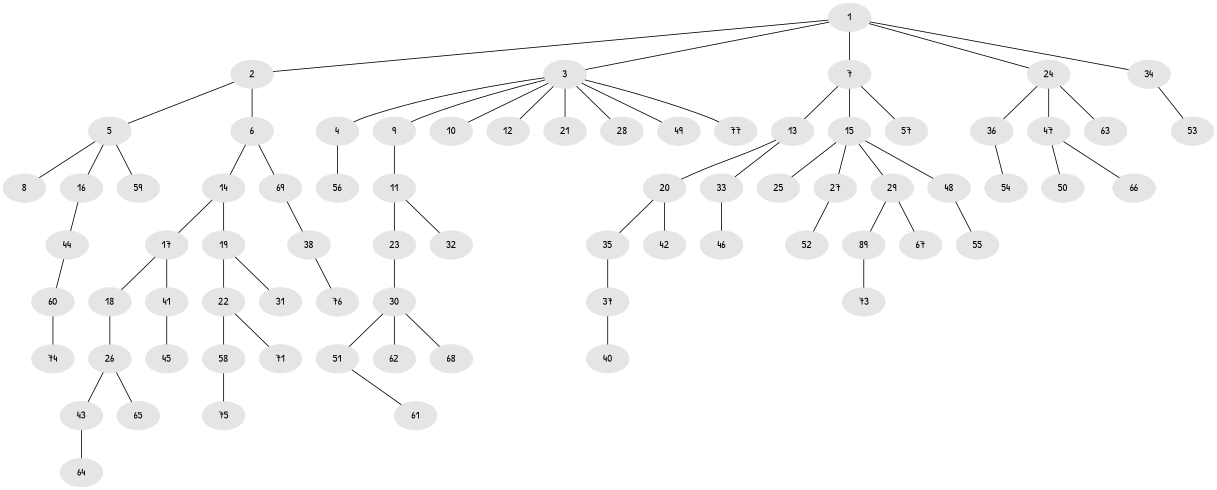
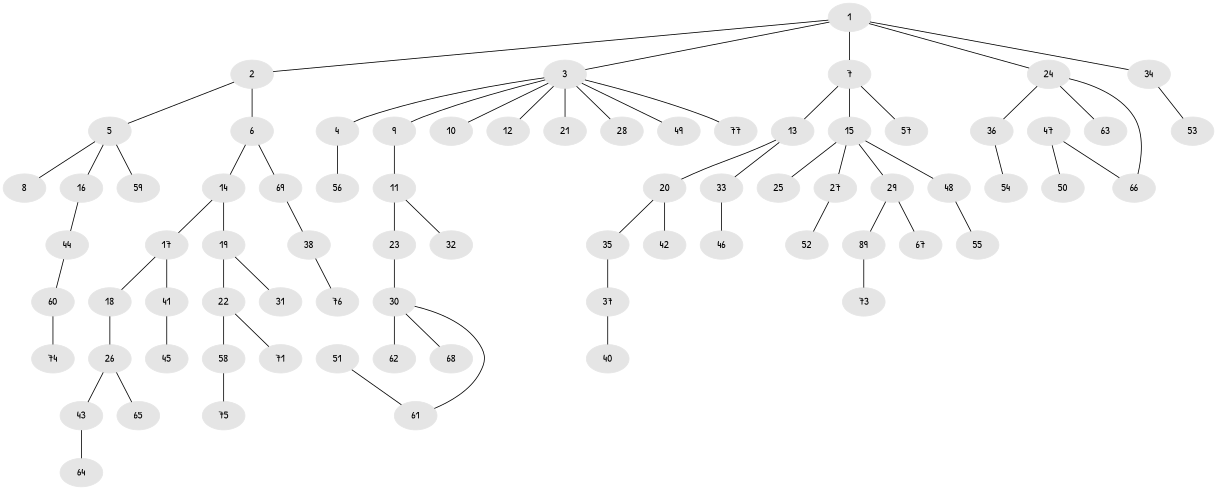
(1049, 103) -> (1128, 110)
(366, 330) -> (482, 350)
